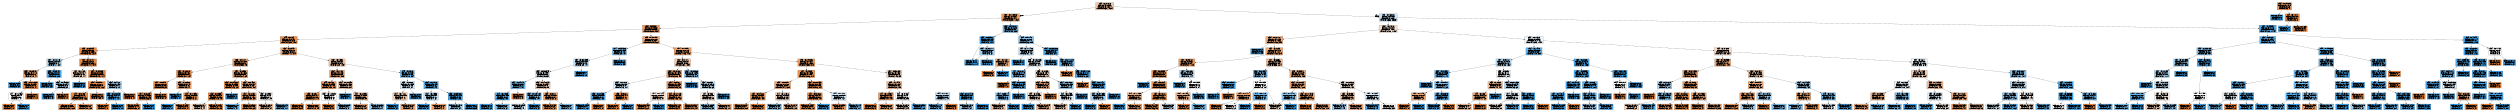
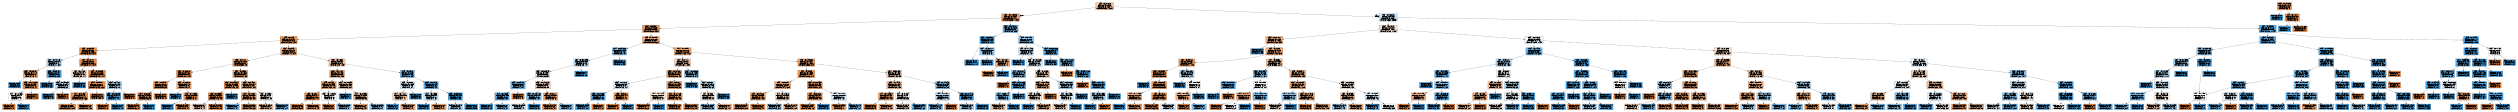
(979, 57) -> (994, 57)
none -> (943, 85)
(2235, 90) -> (2219, 91)
(1270, 95) -> (1260, 90)
